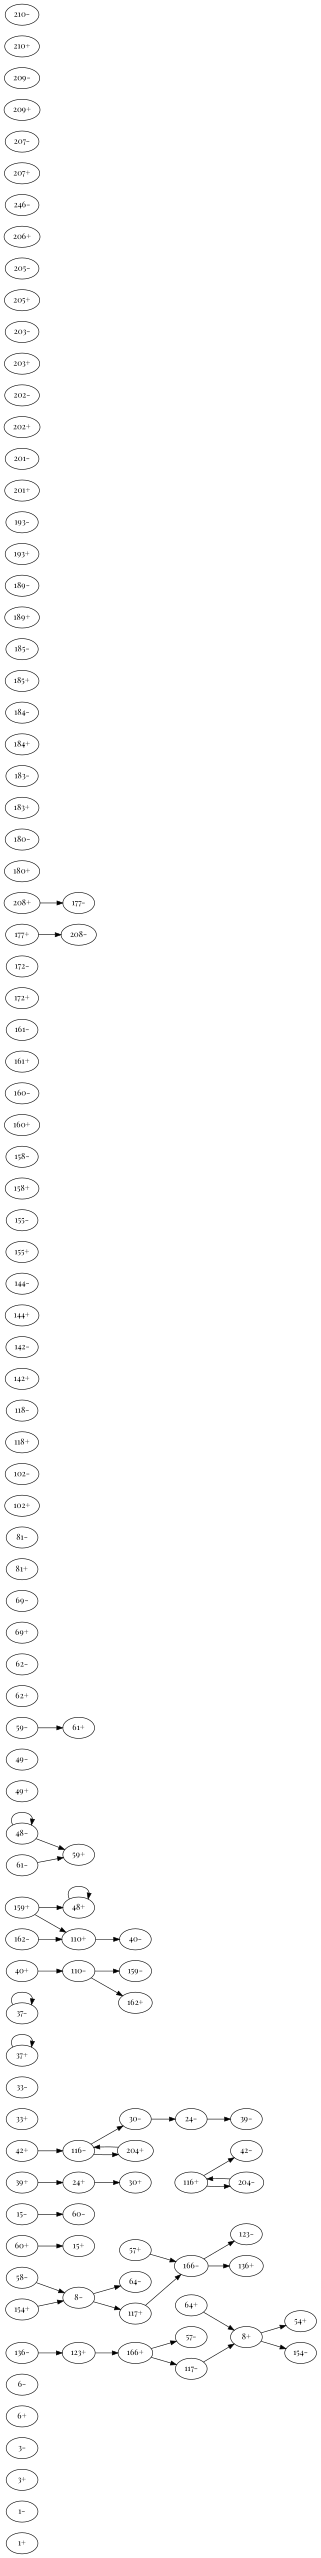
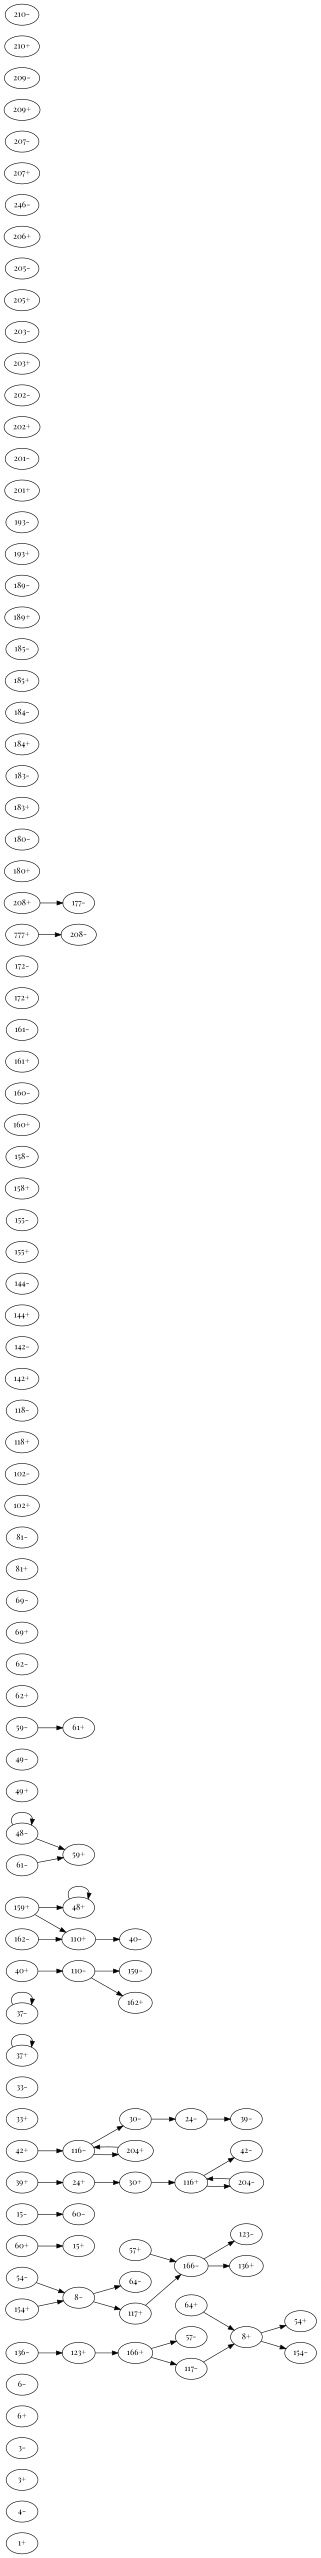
(22, 935) -> (22, 935)
none -> (160, 2183)
(22, 2278) -> (22, 2278)
(22, 2512) -> (22, 2512)
